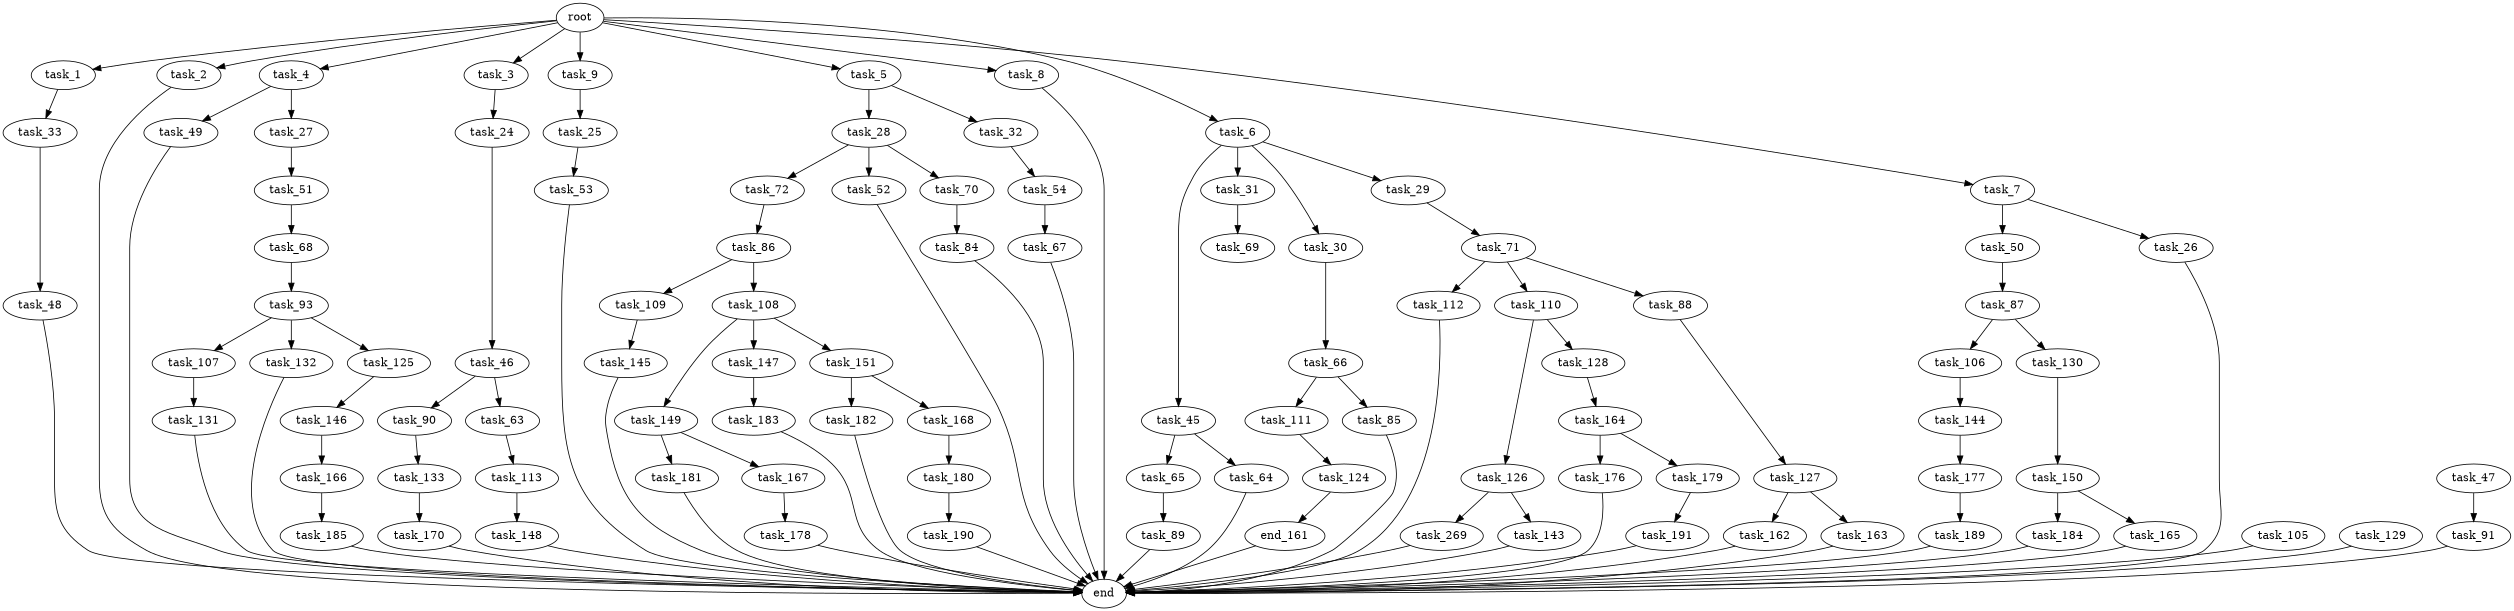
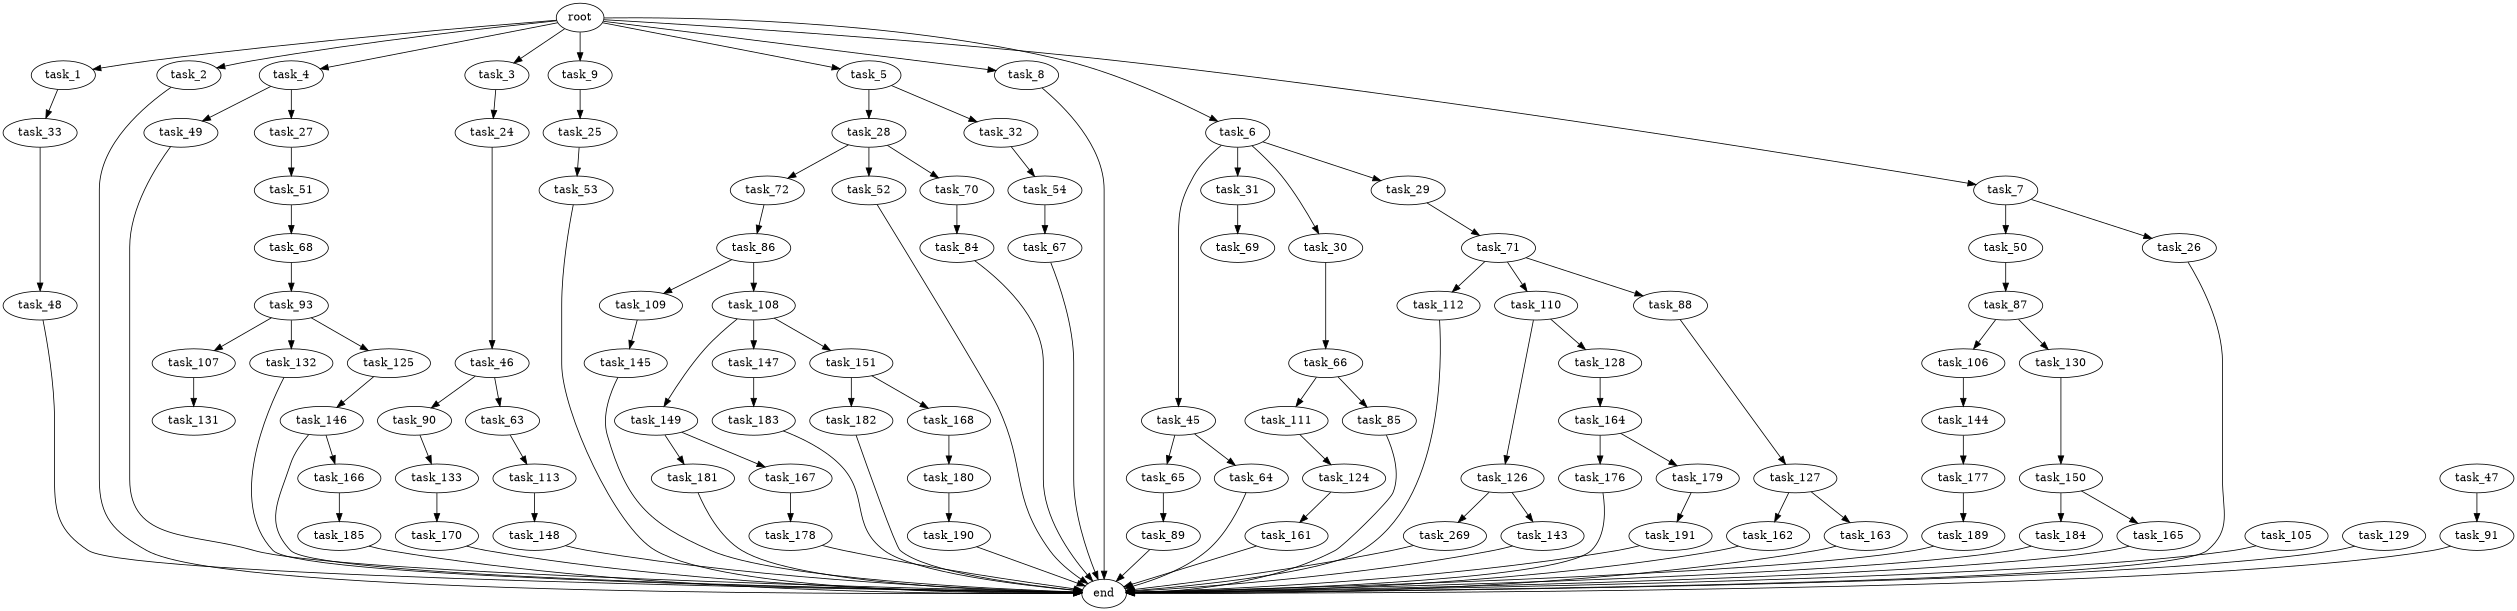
(1285, 536) -> (1286, 536)
(594, 578) -> (617, 581)
